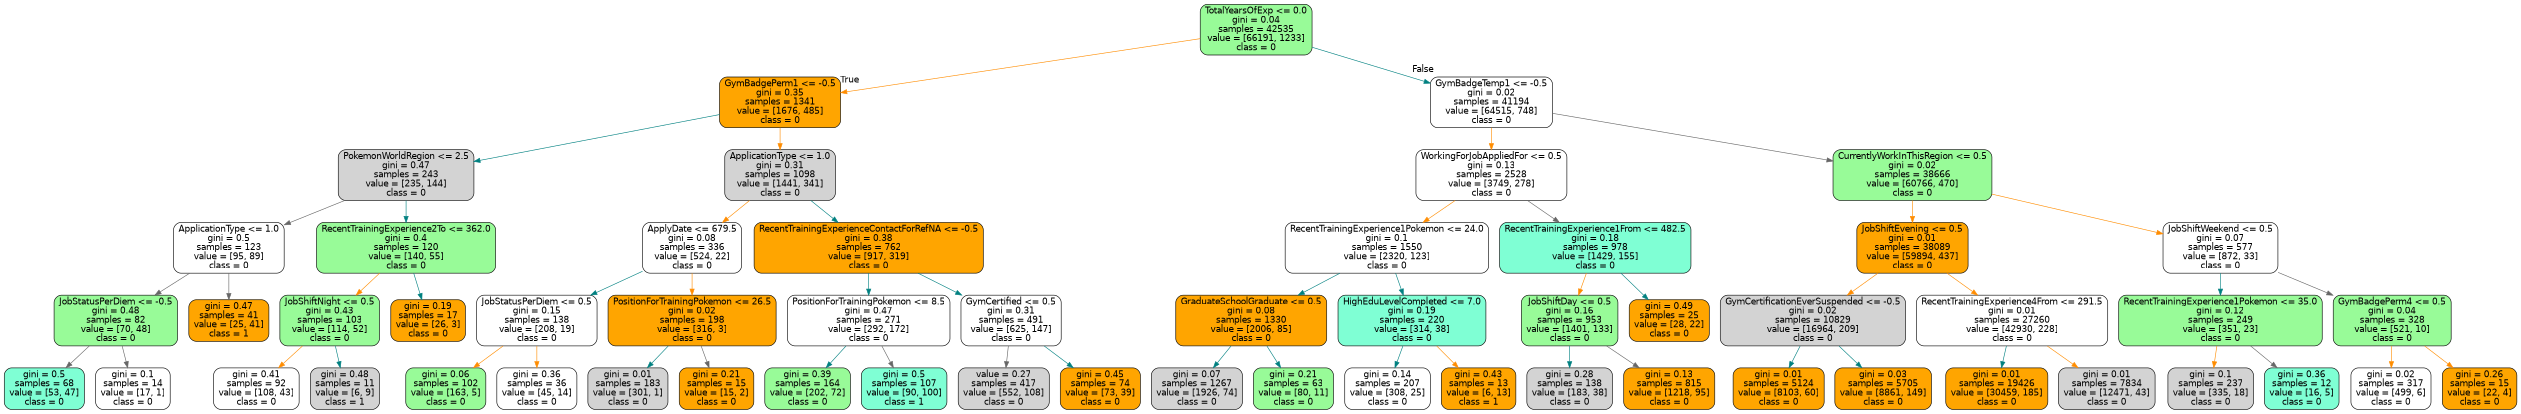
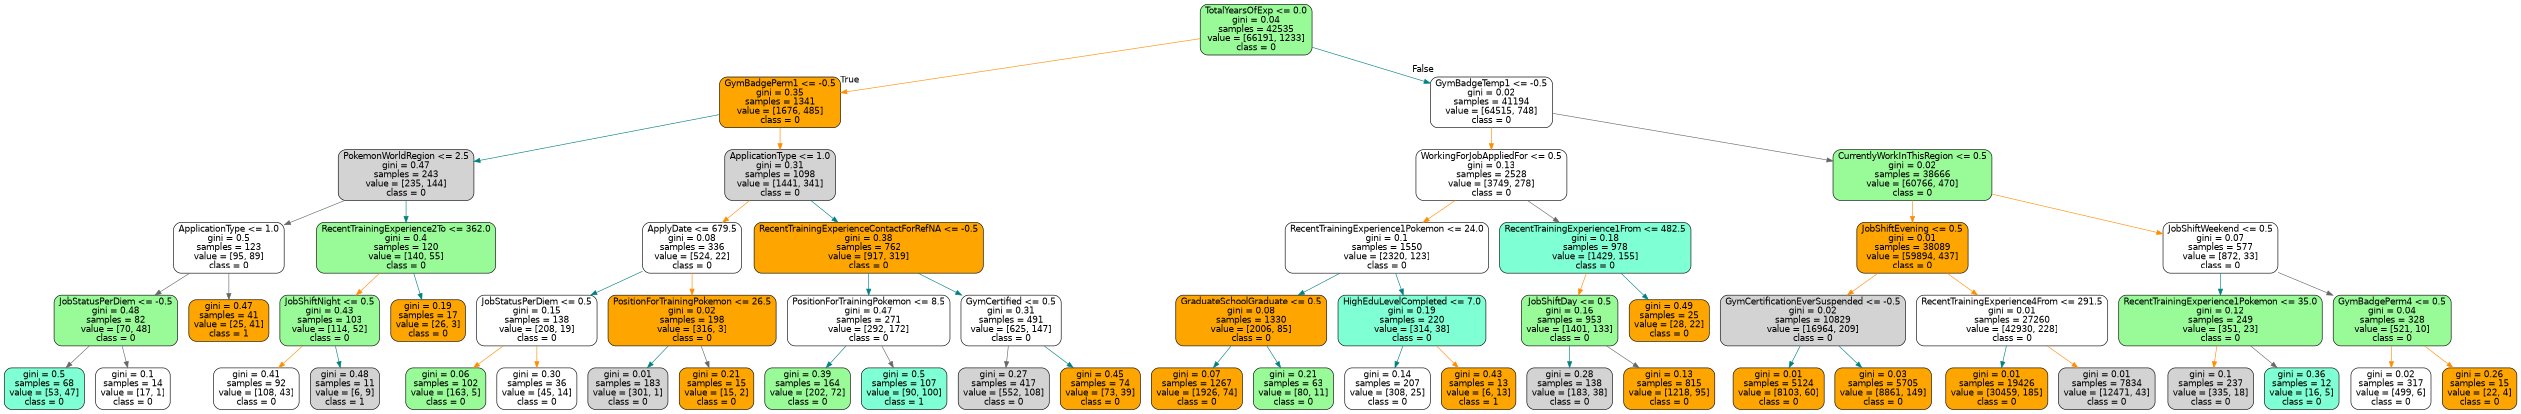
(537, 389) -> (537, 389)
(1004, 389) -> (1004, 389)
(1197, 389) -> (1197, 389)
